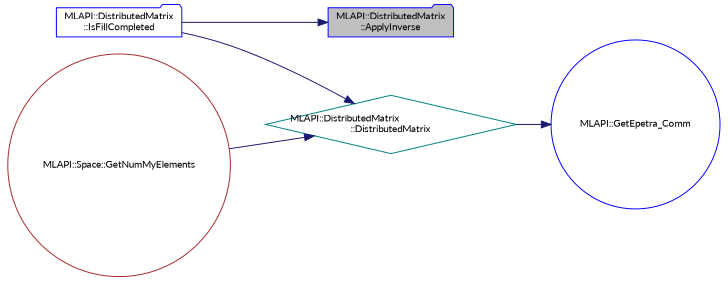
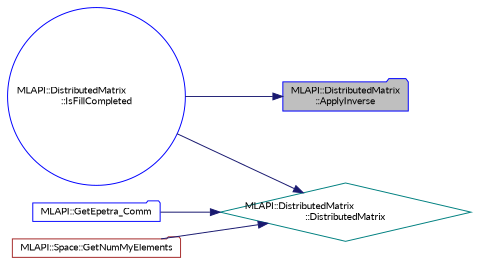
(119, 22) -> (96, 96)
(529, 124) -> (185, 212)
(636, 124) -> (96, 212)
(119, 165) -> (96, 248)
